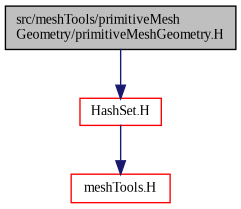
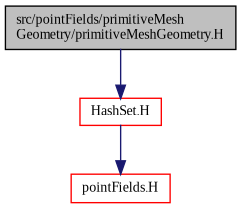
(121, 28) -> (121, 28)
(121, 188) -> (121, 188)
